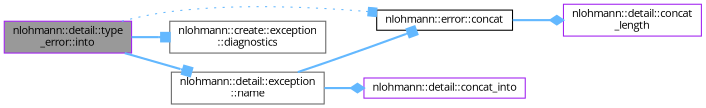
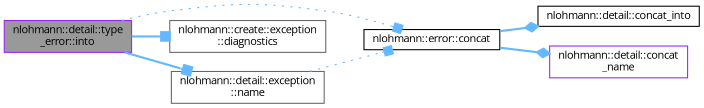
(632, 20) -> (619, 62)
(352, 53) -> (346, 62)
(338, 88) -> (513, 30)
(445, 88) -> (619, 16)
